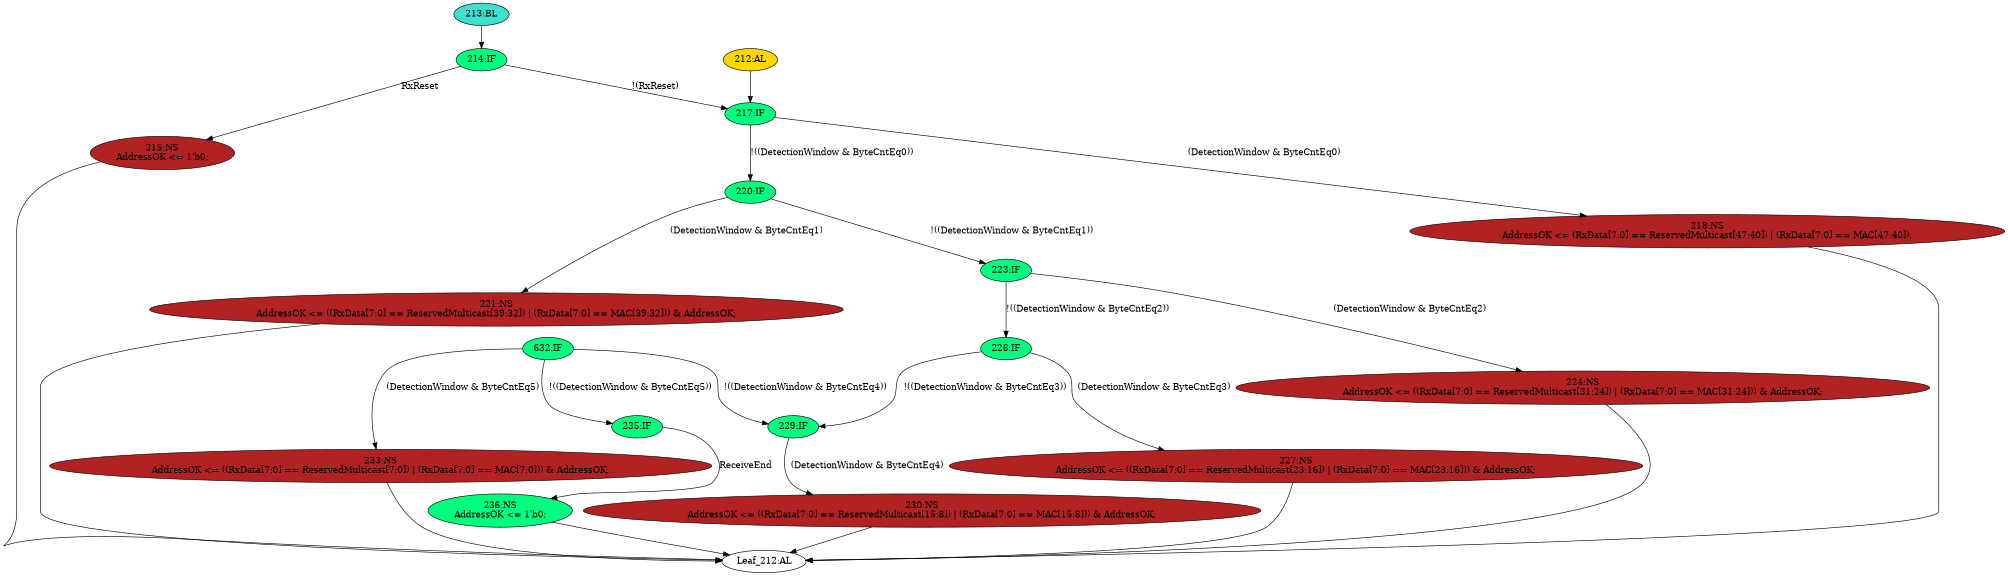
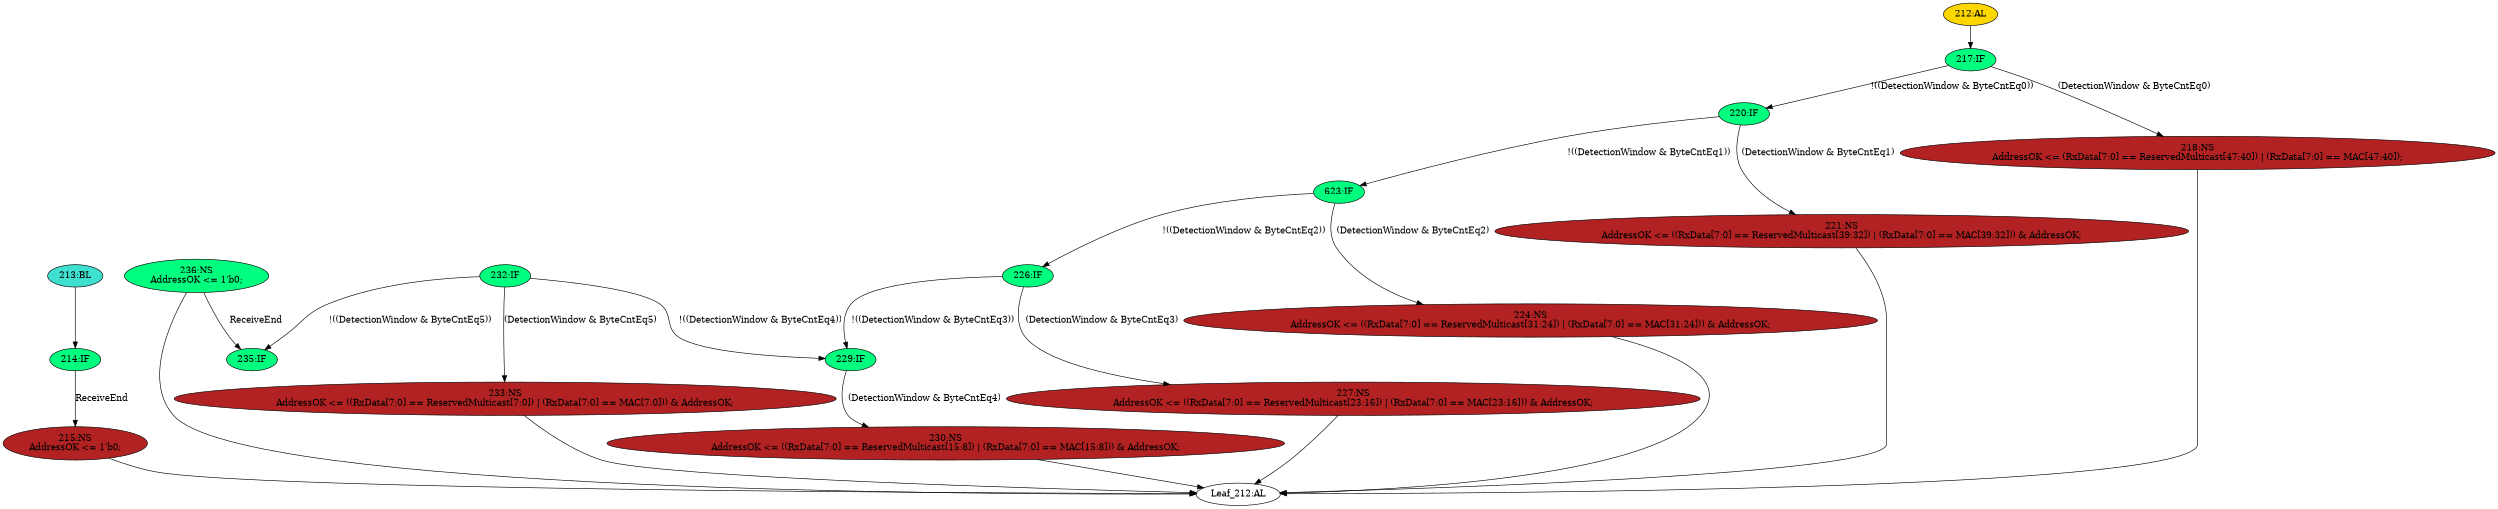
(613, 86) -> none
(420, 87) -> (102, 399)
(1006, 270) -> (1339, 192)
(548, 349) -> (505, 276)
(681, 489) -> (218, 320)
